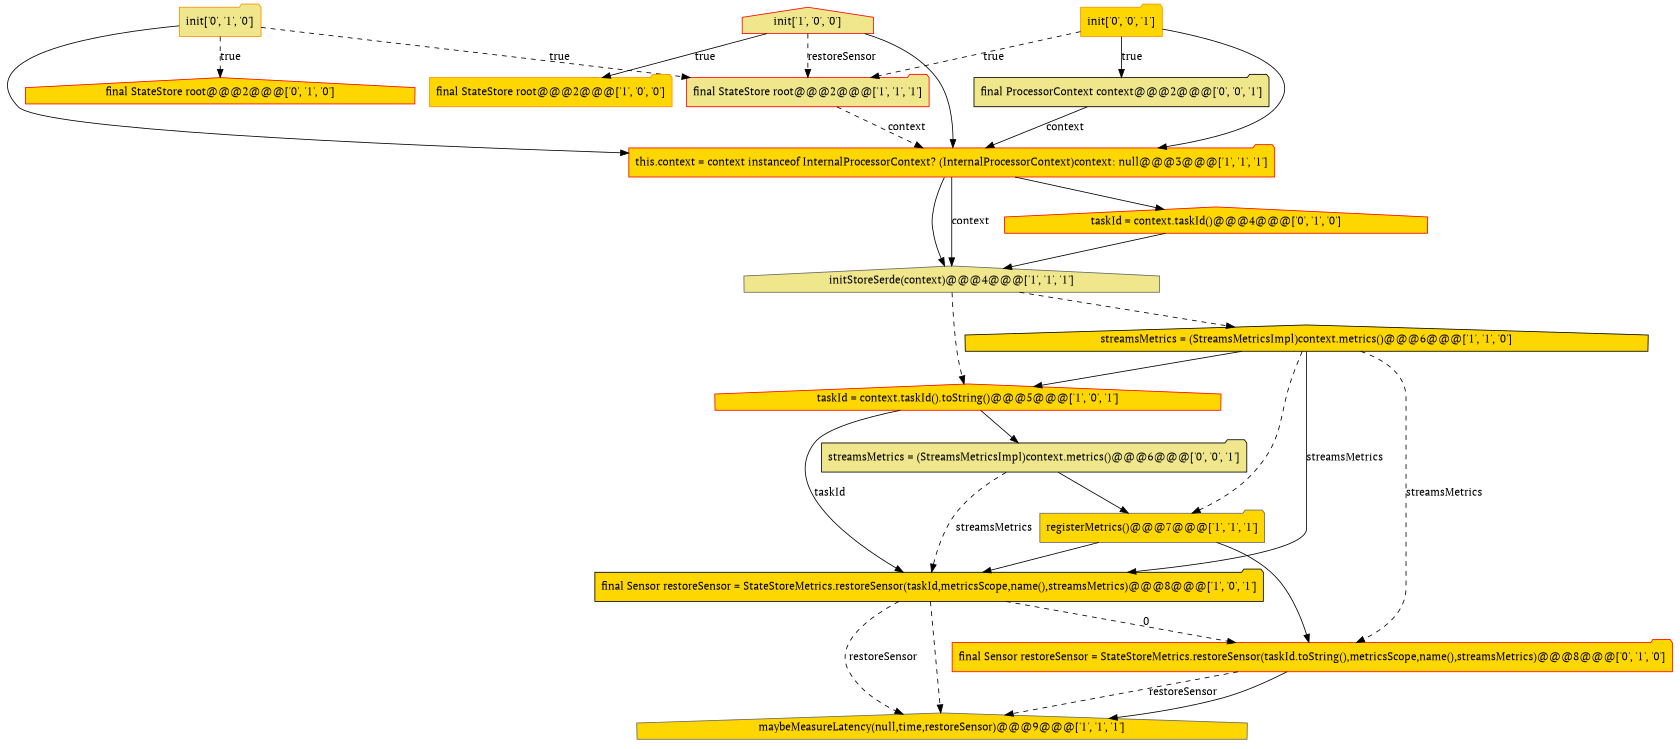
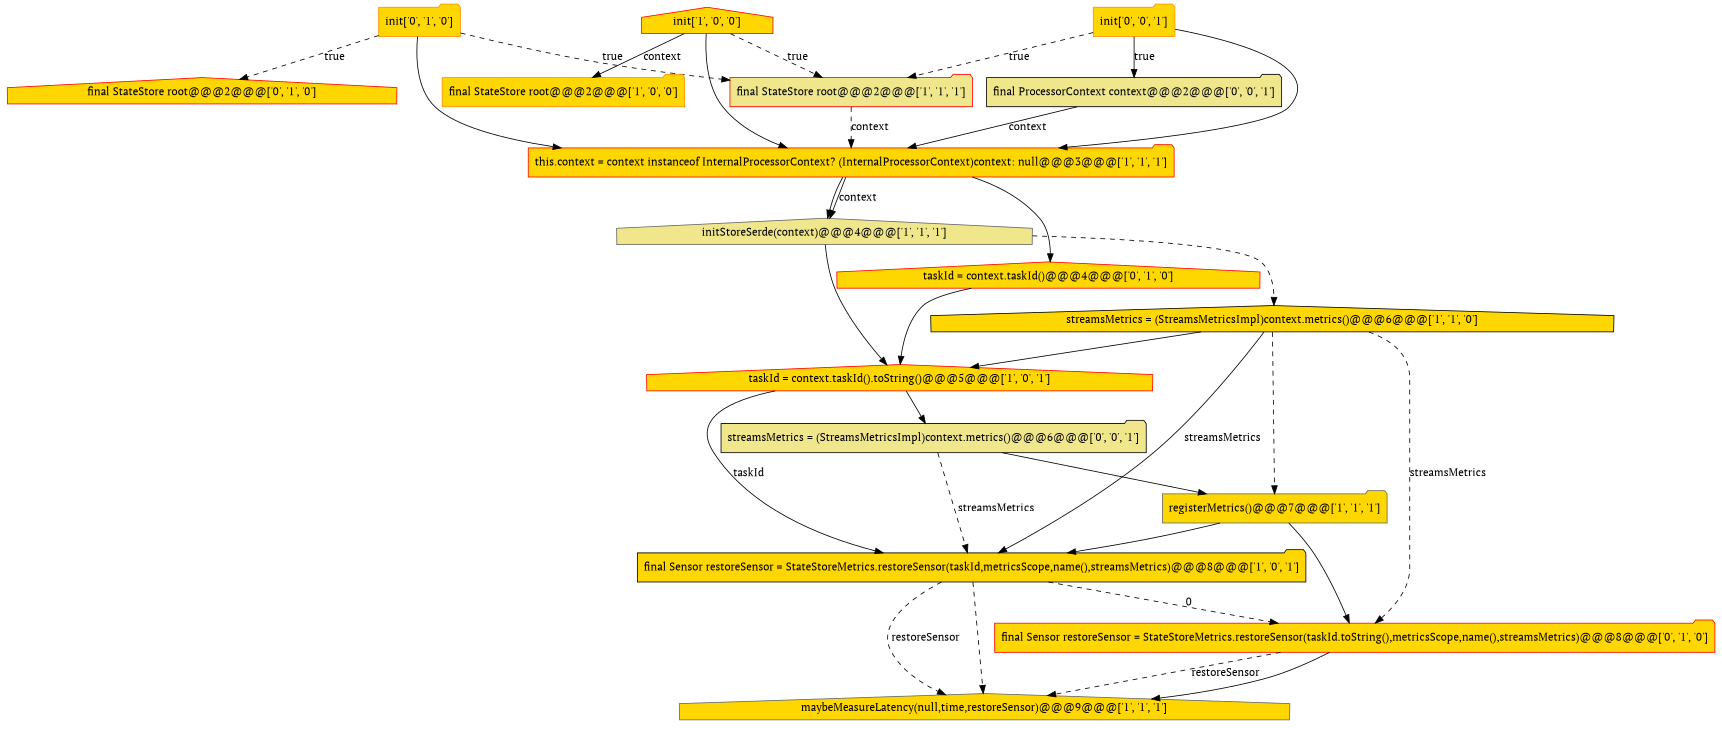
(220, 22) -> (420, 22)
(808, 22) -> (707, 22)
(705, 57) -> (662, 57)
(842, 57) -> (798, 57)
(1089, 250) -> (922, 307)
(955, 335) -> (844, 306)
